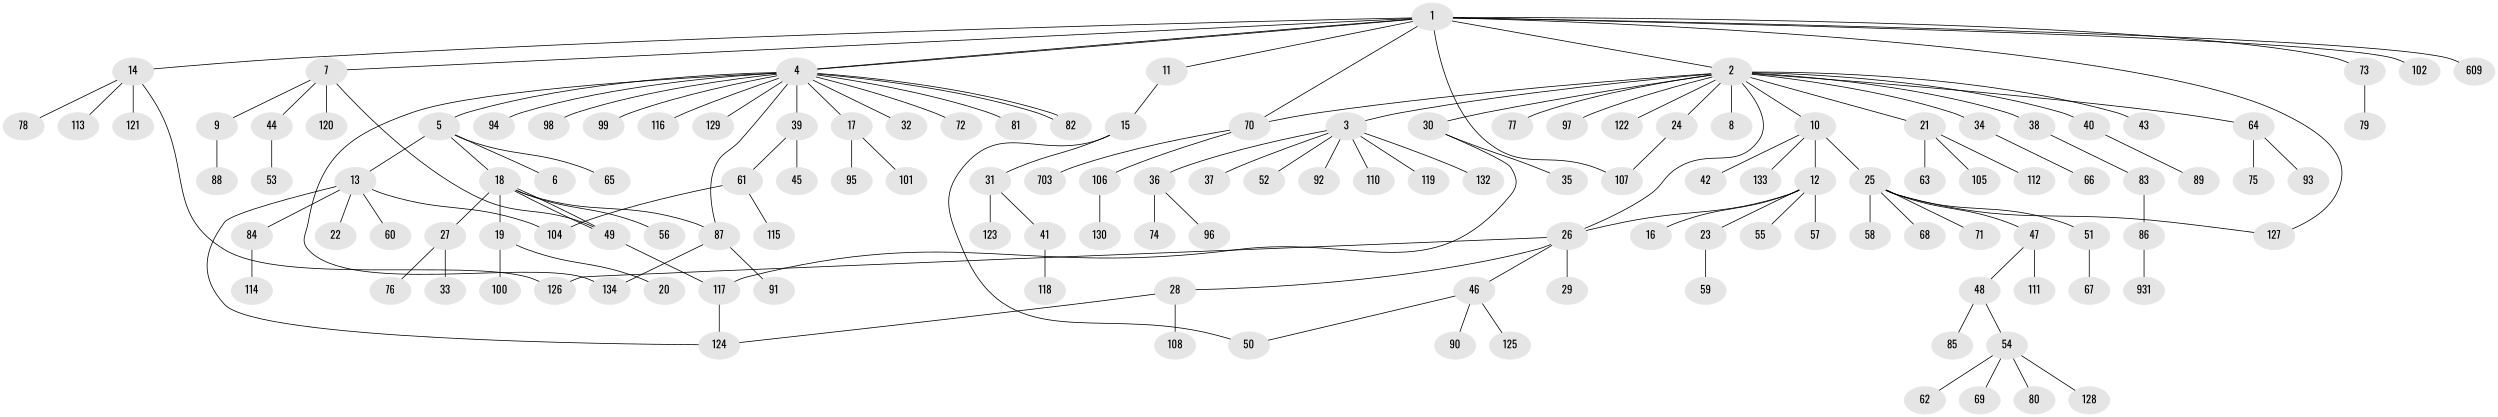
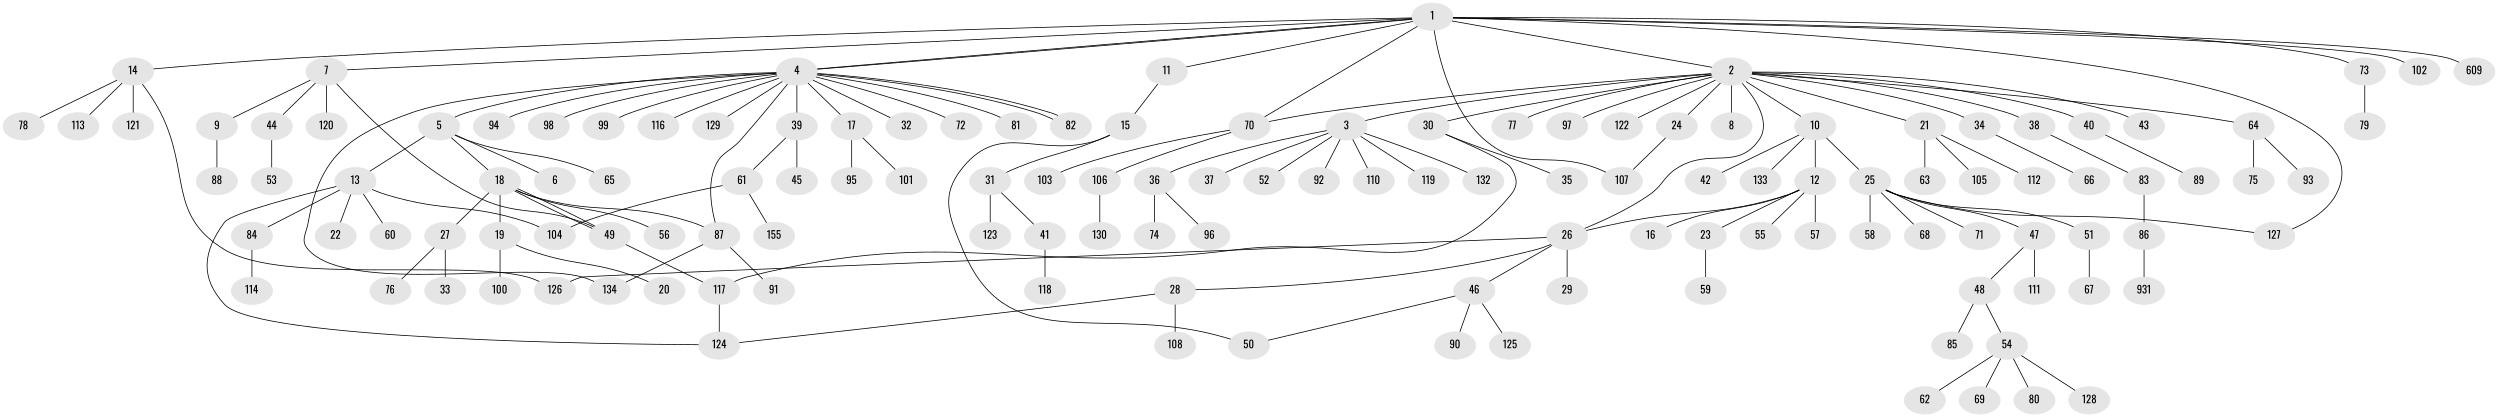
(1045, 181) -> (1045, 181)
(774, 236) -> (774, 236)
